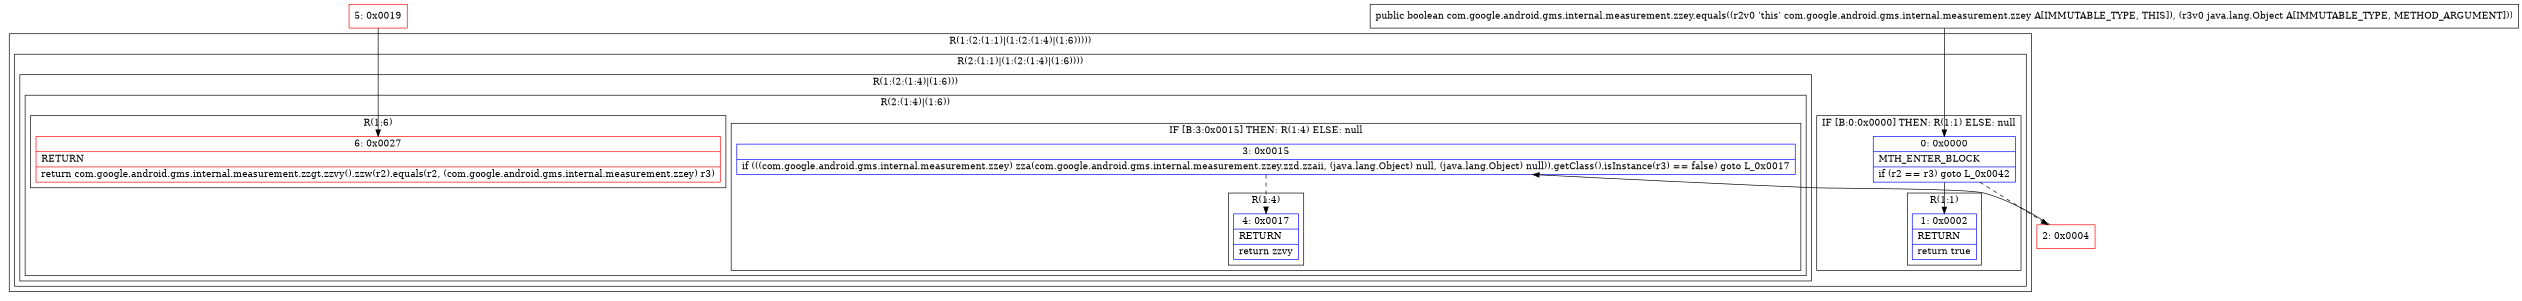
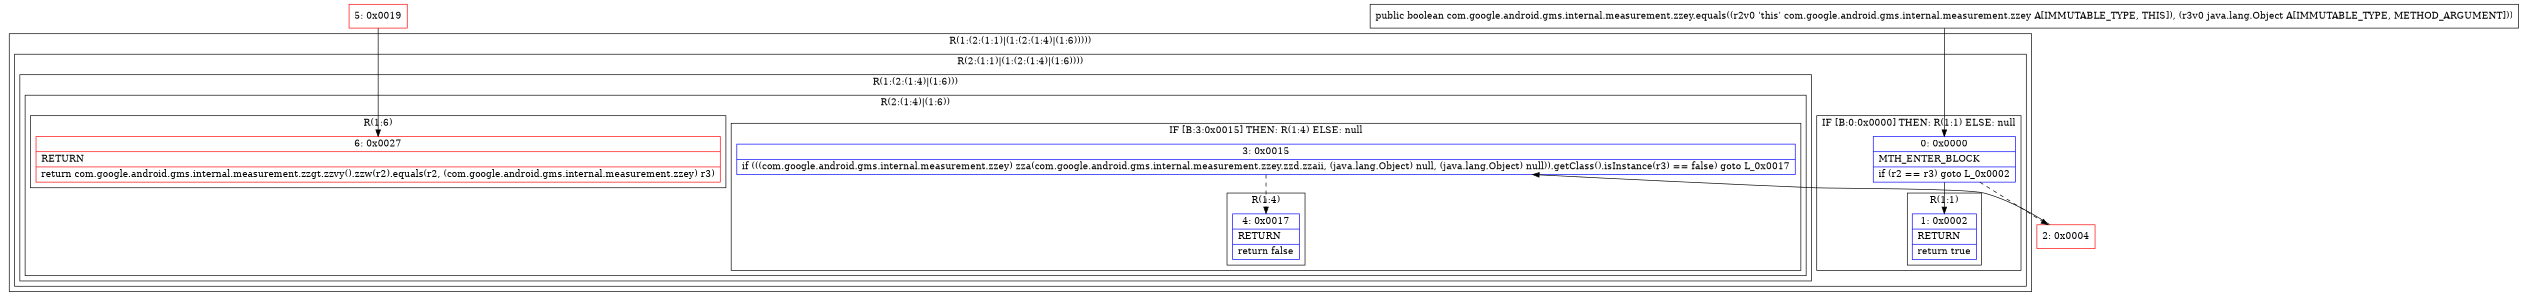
(1944, 174) -> (1944, 174)
(1266, 252) -> (1266, 252)
